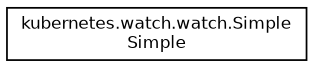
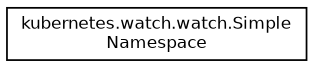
(157, 34) -> (157, 34)
